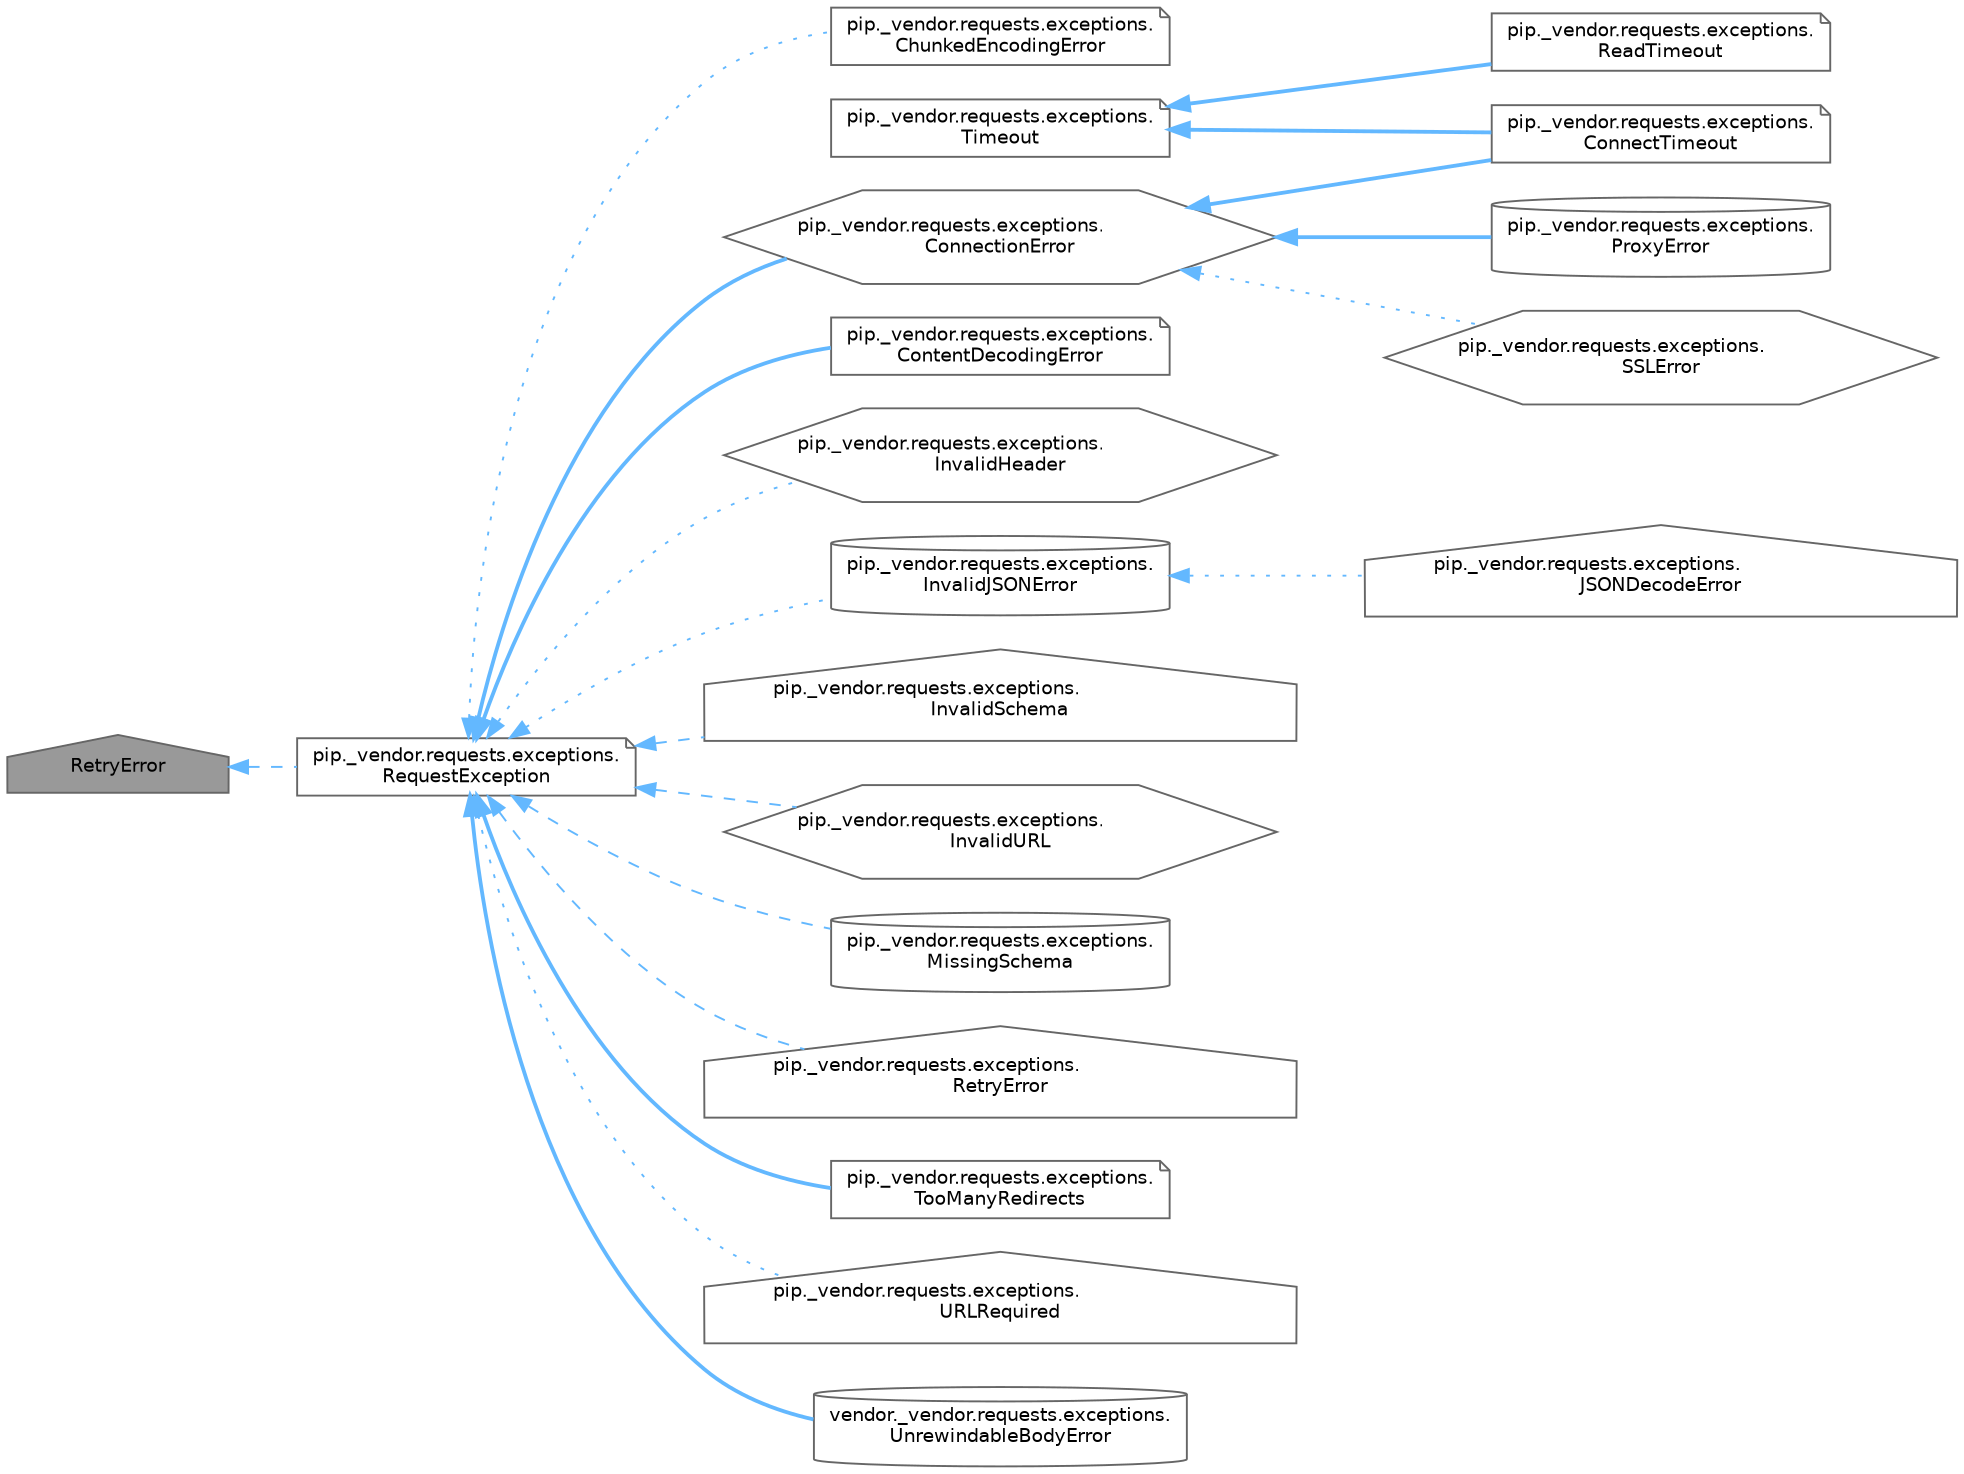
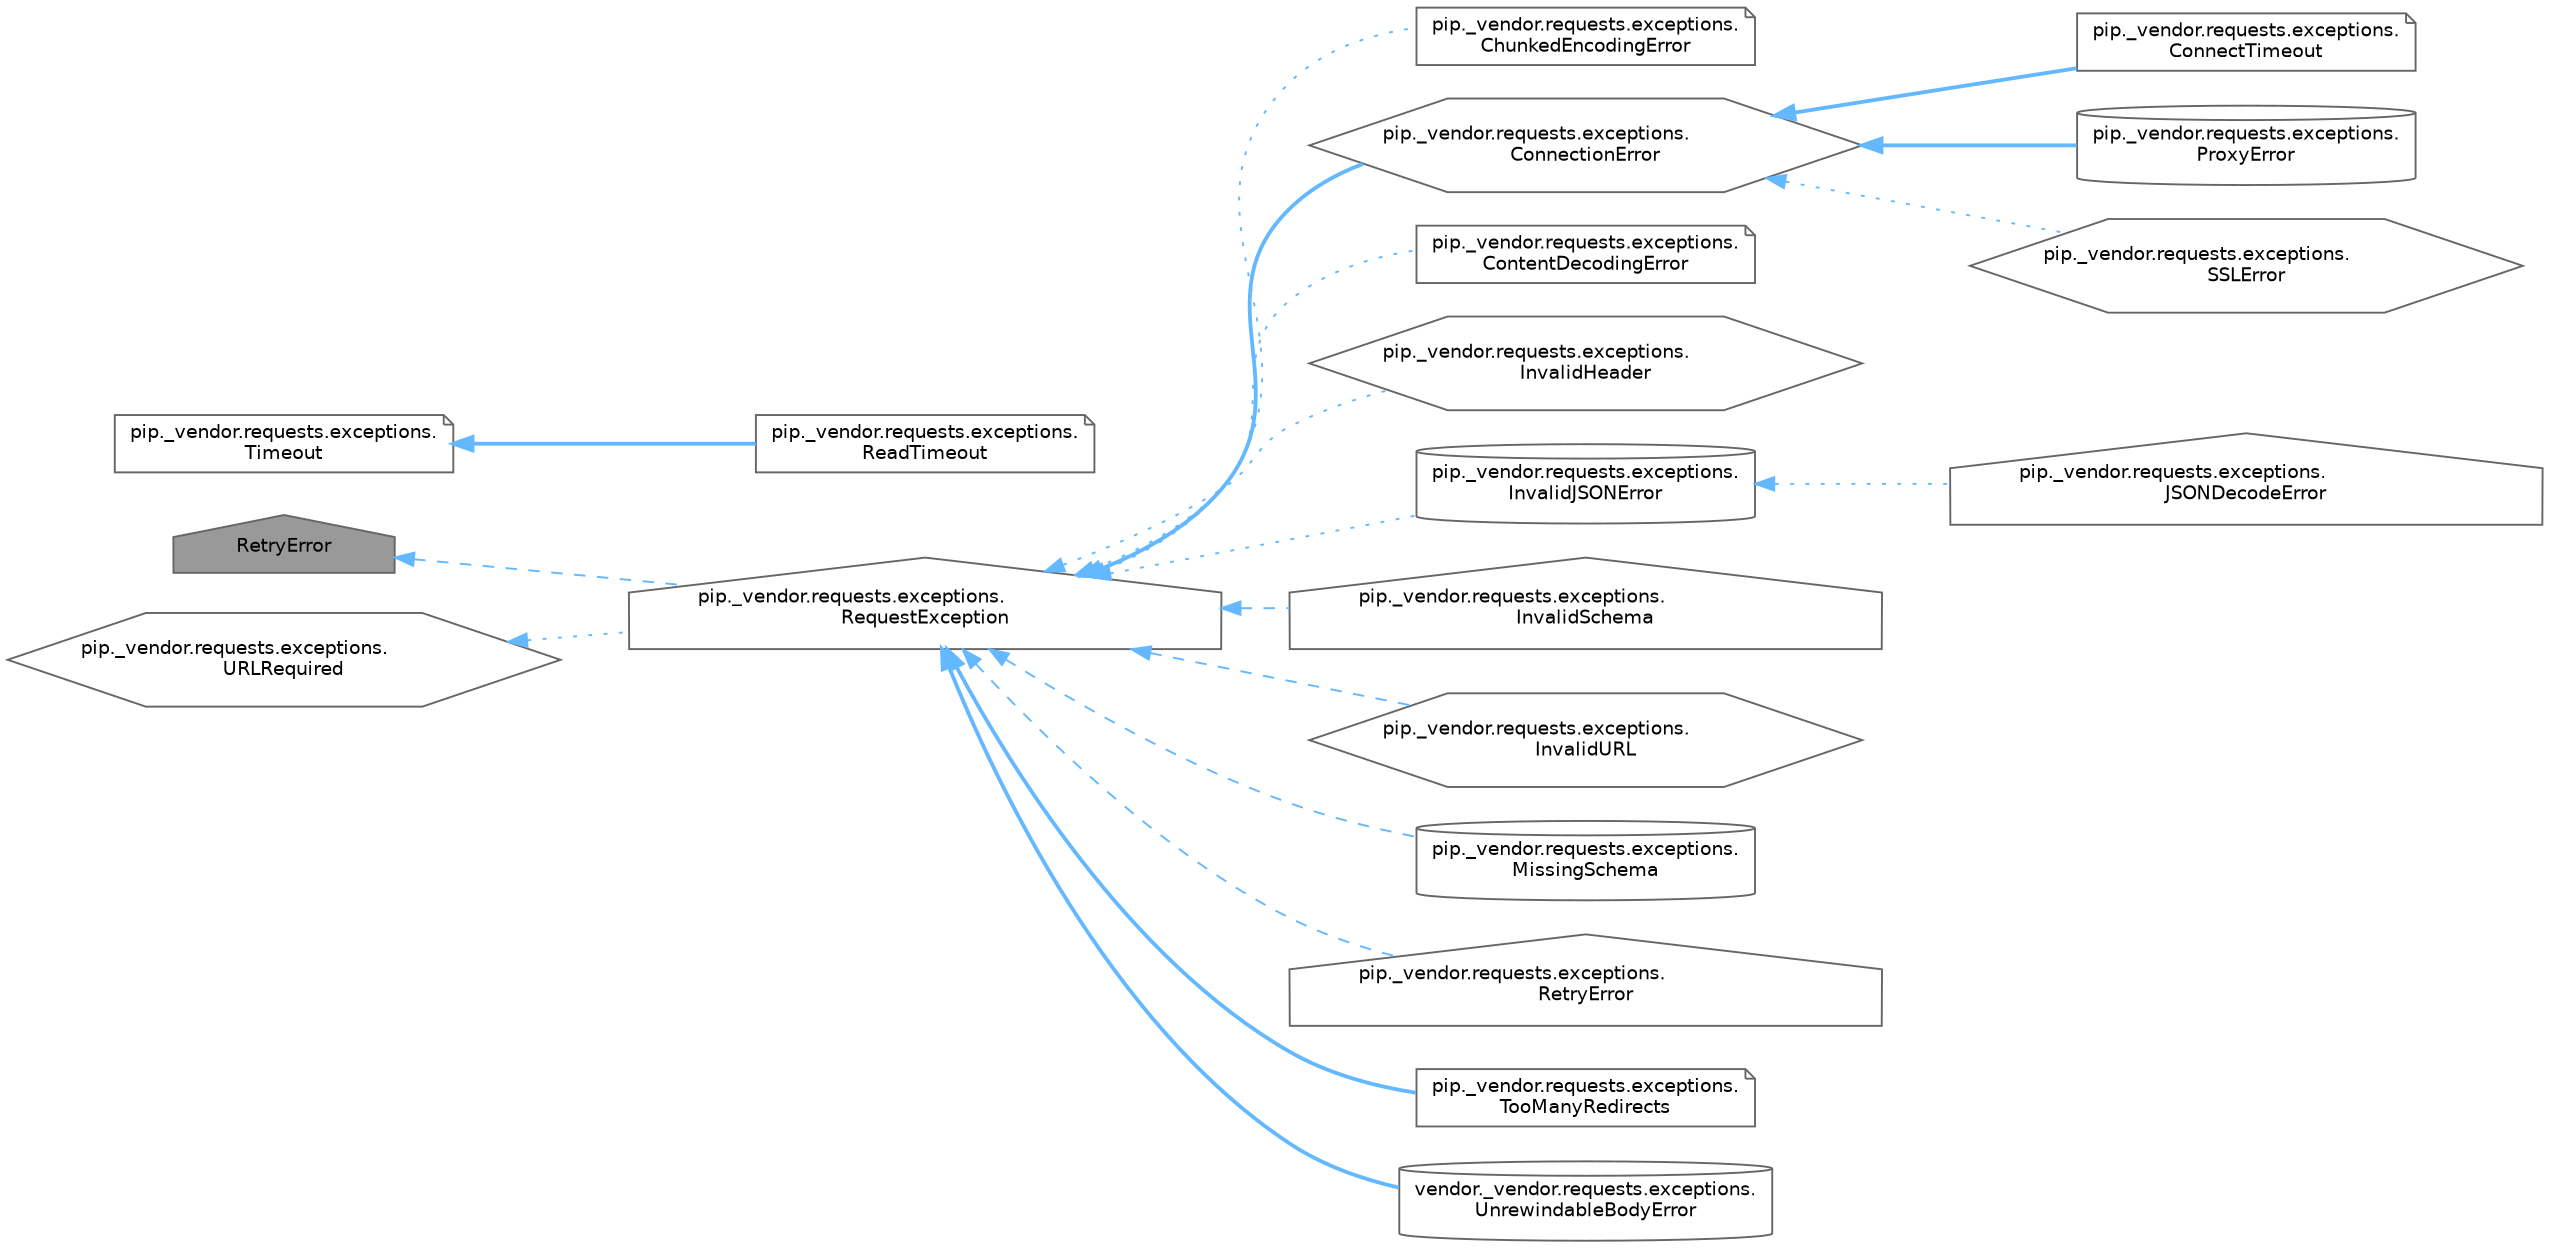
(1340, 131) -> none
(609, 484) -> (1274, 318)
(466, 767) -> (925, 608)
(580, 1084) -> (578, 636)
(1000, 1302) -> (284, 660)
